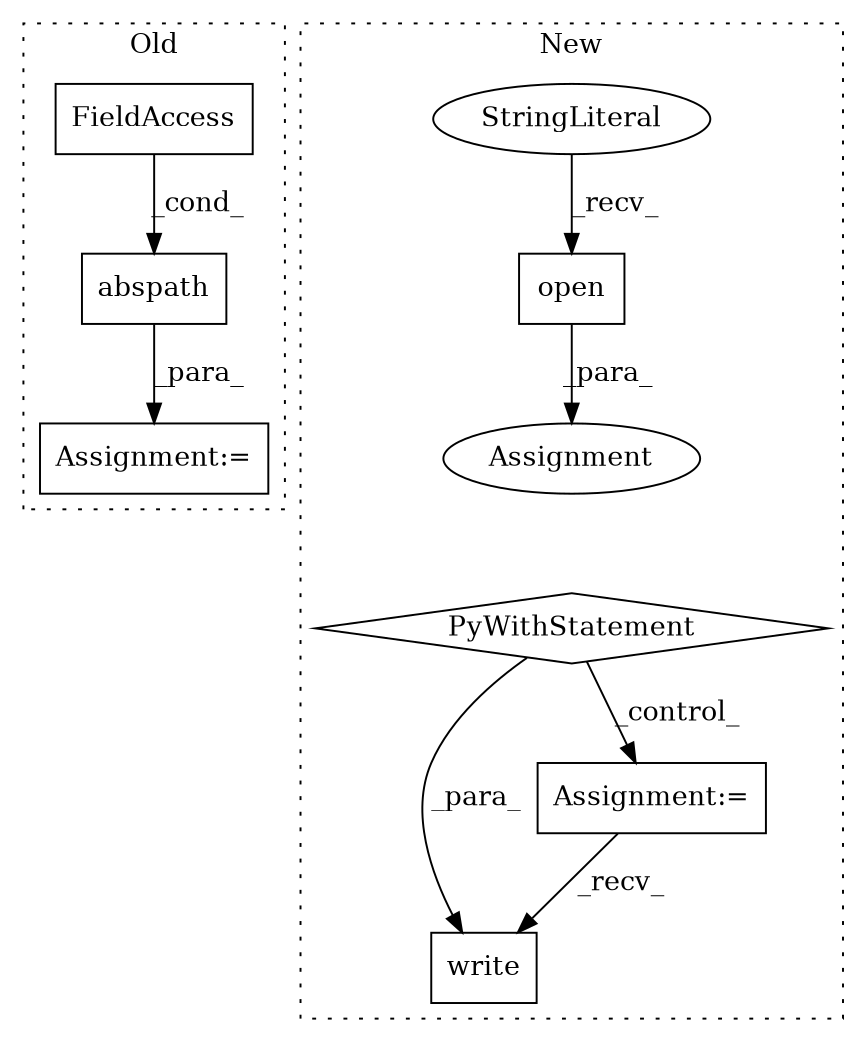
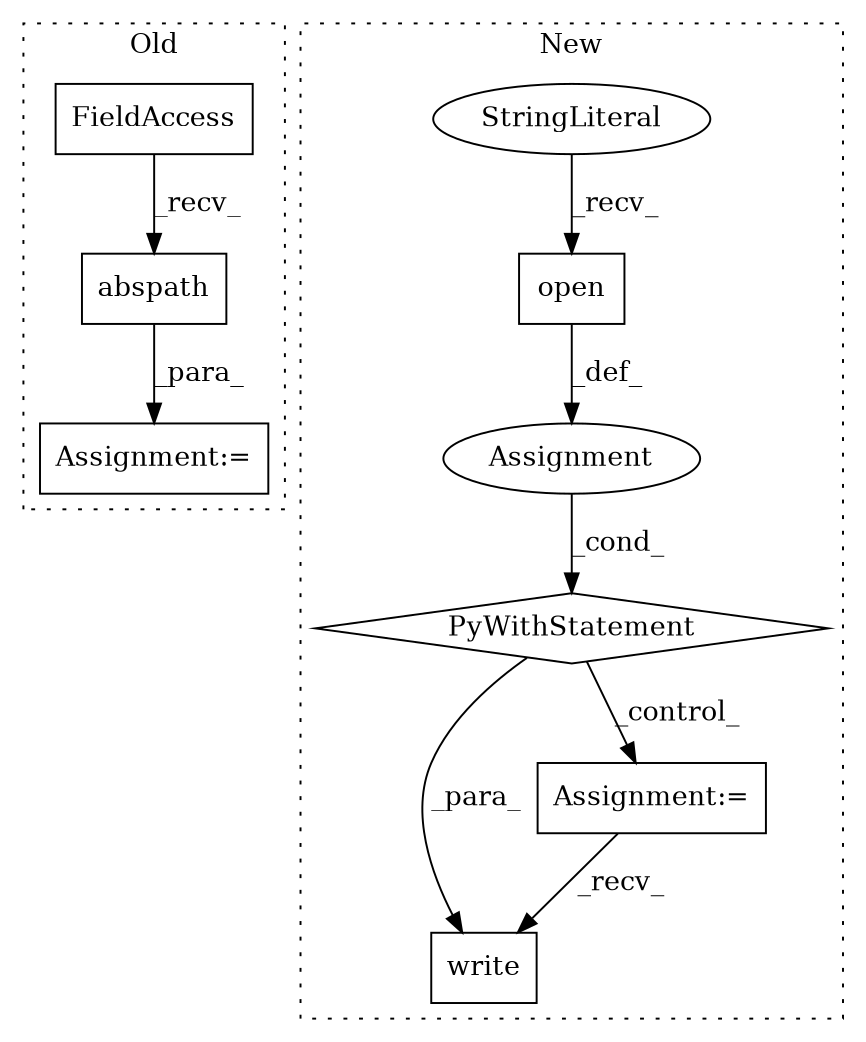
(198, 204) -> (198, 204)
(608, 374) -> (608, 374)
none -> (572, 534)
